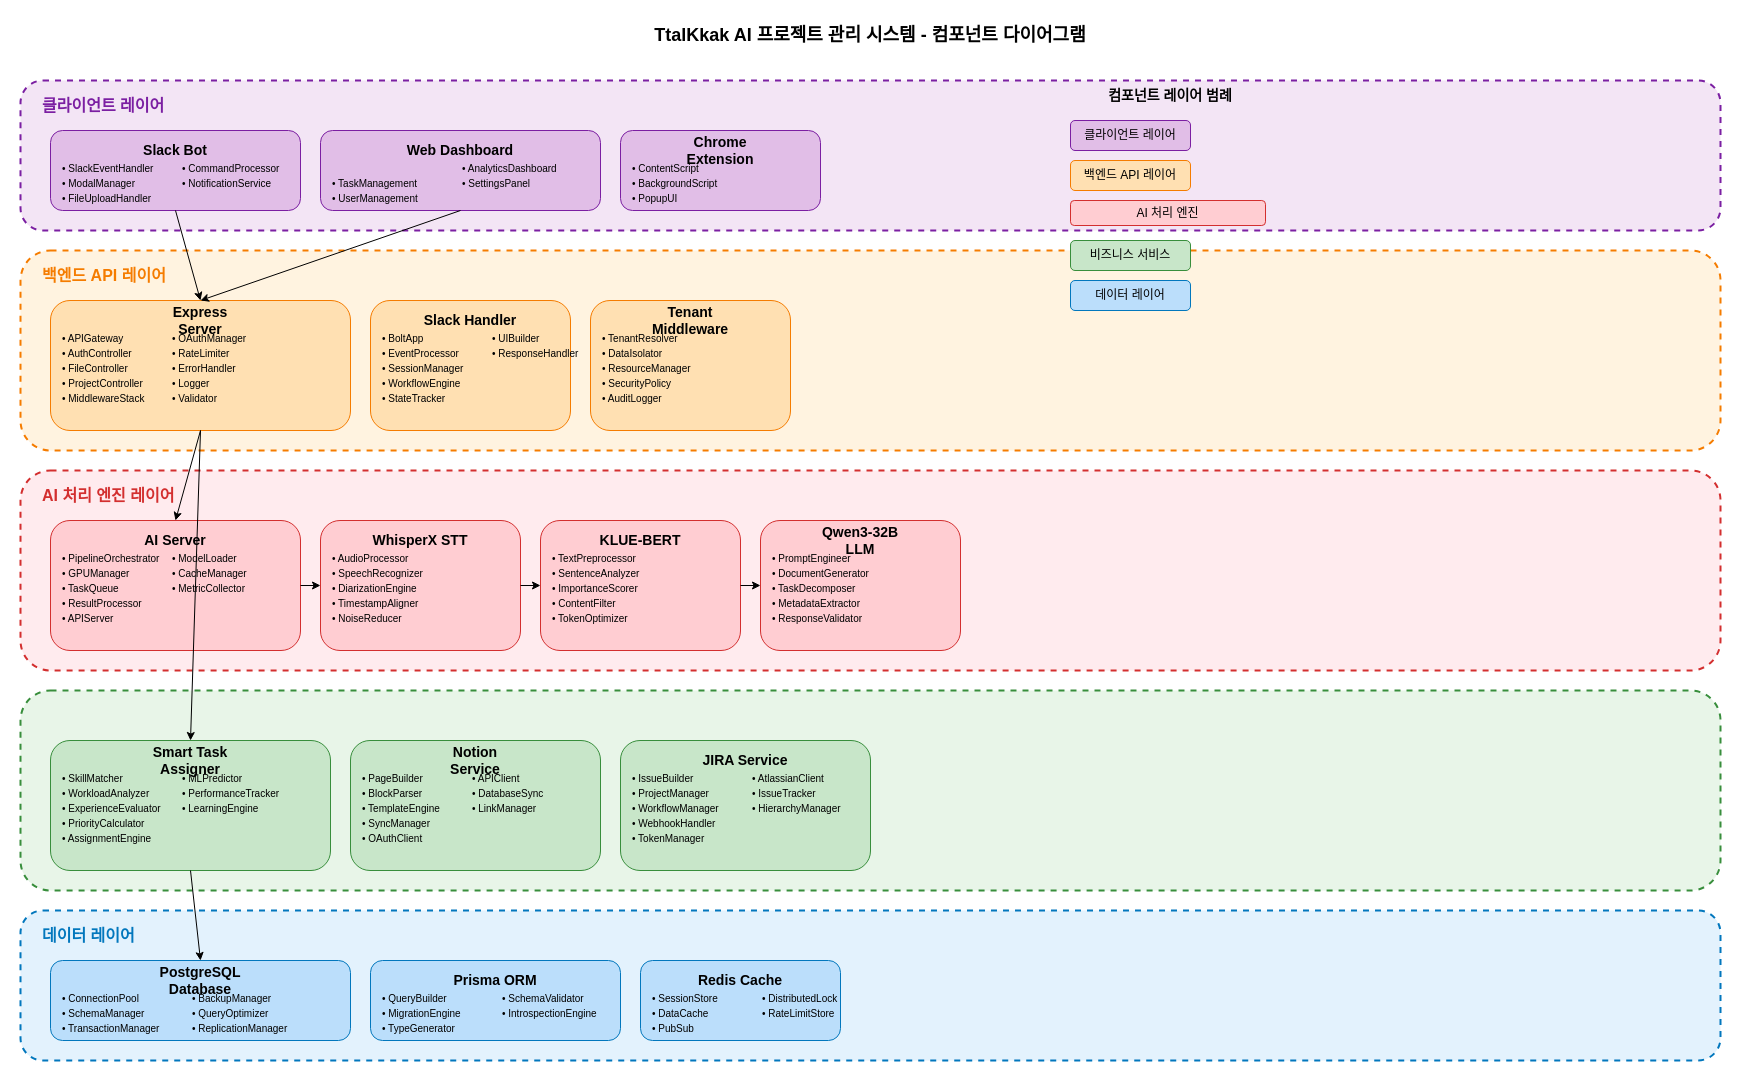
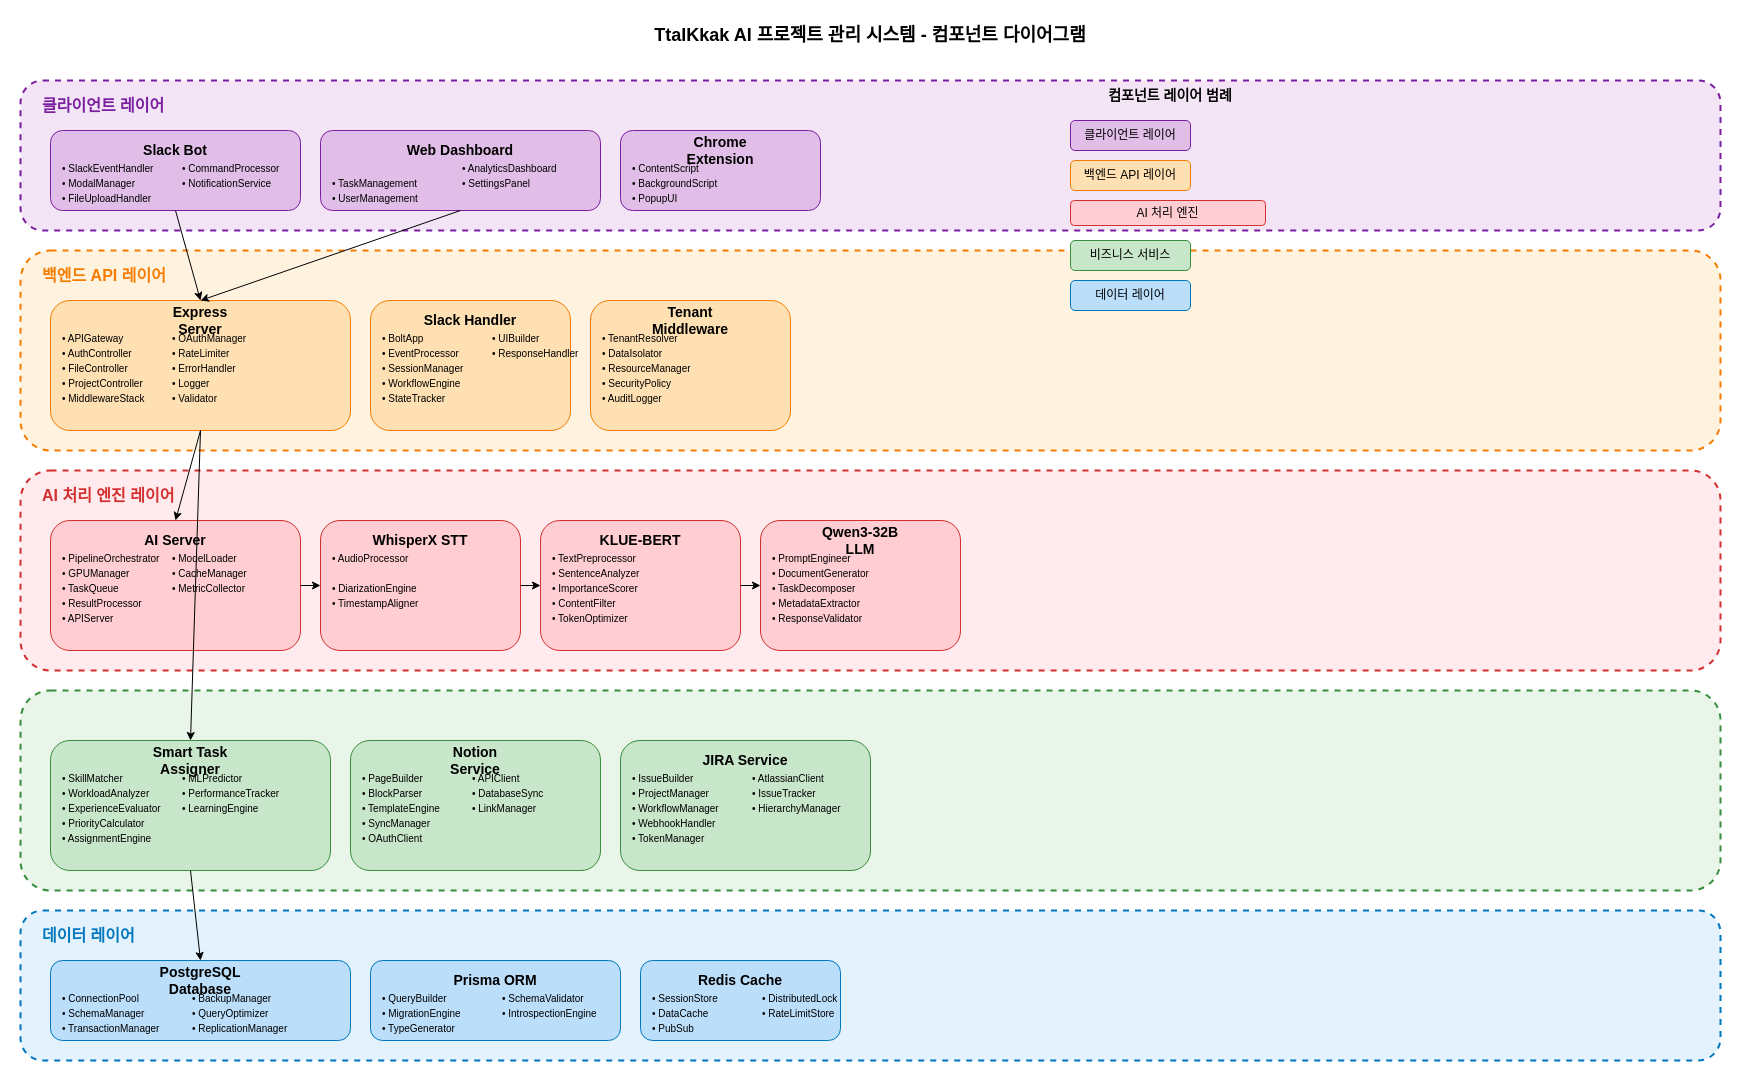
(386, 573) -> none
(381, 618) -> none
